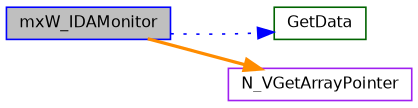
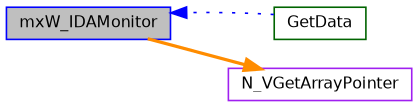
(214, 34) -> (230, 13)
